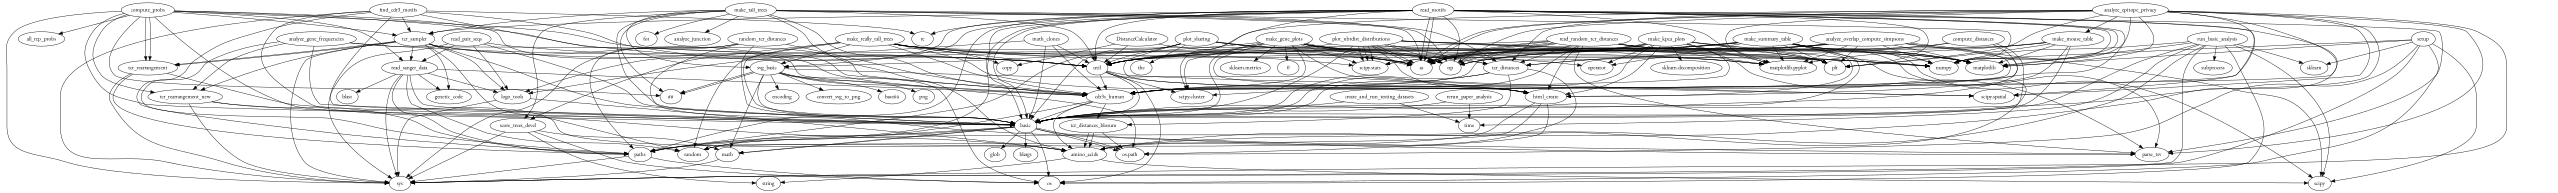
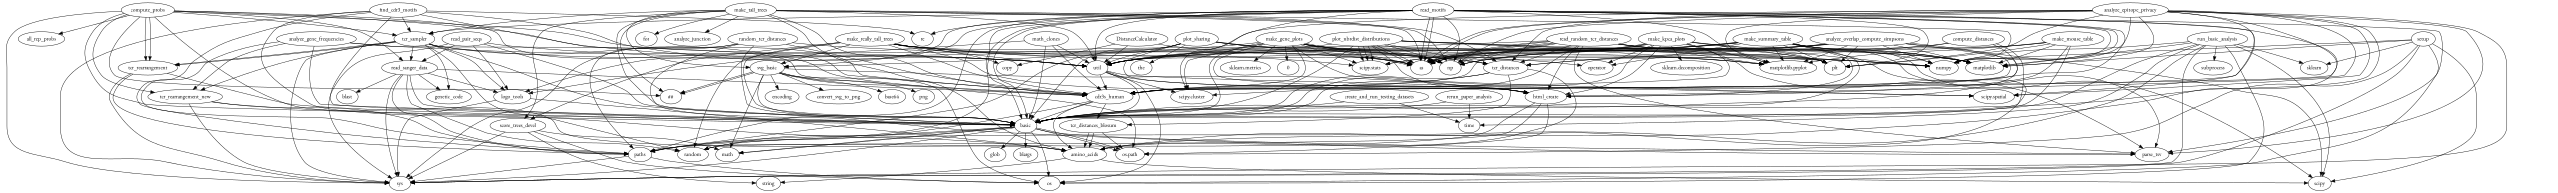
(2103, 24) -> (2095, 85)
none -> (1138, 50)
(567, 177) -> (731, 163)
